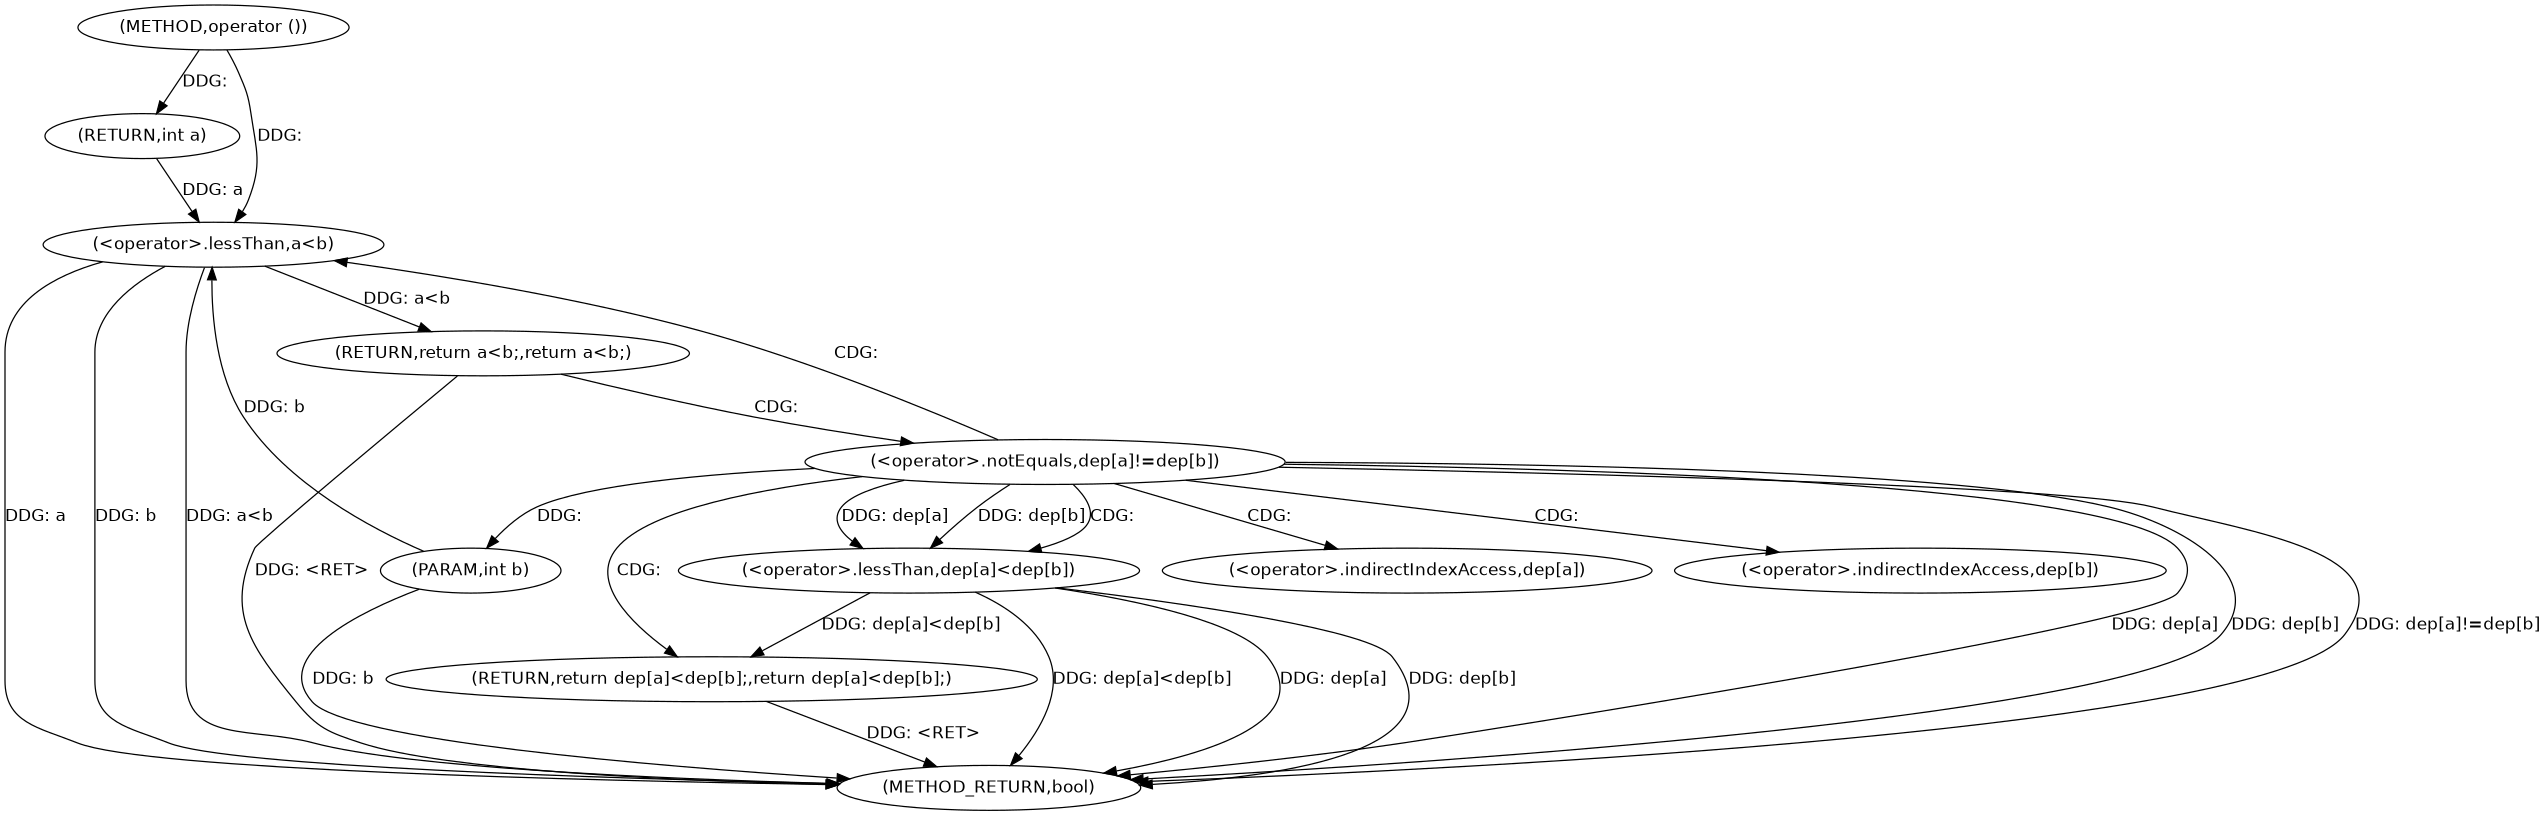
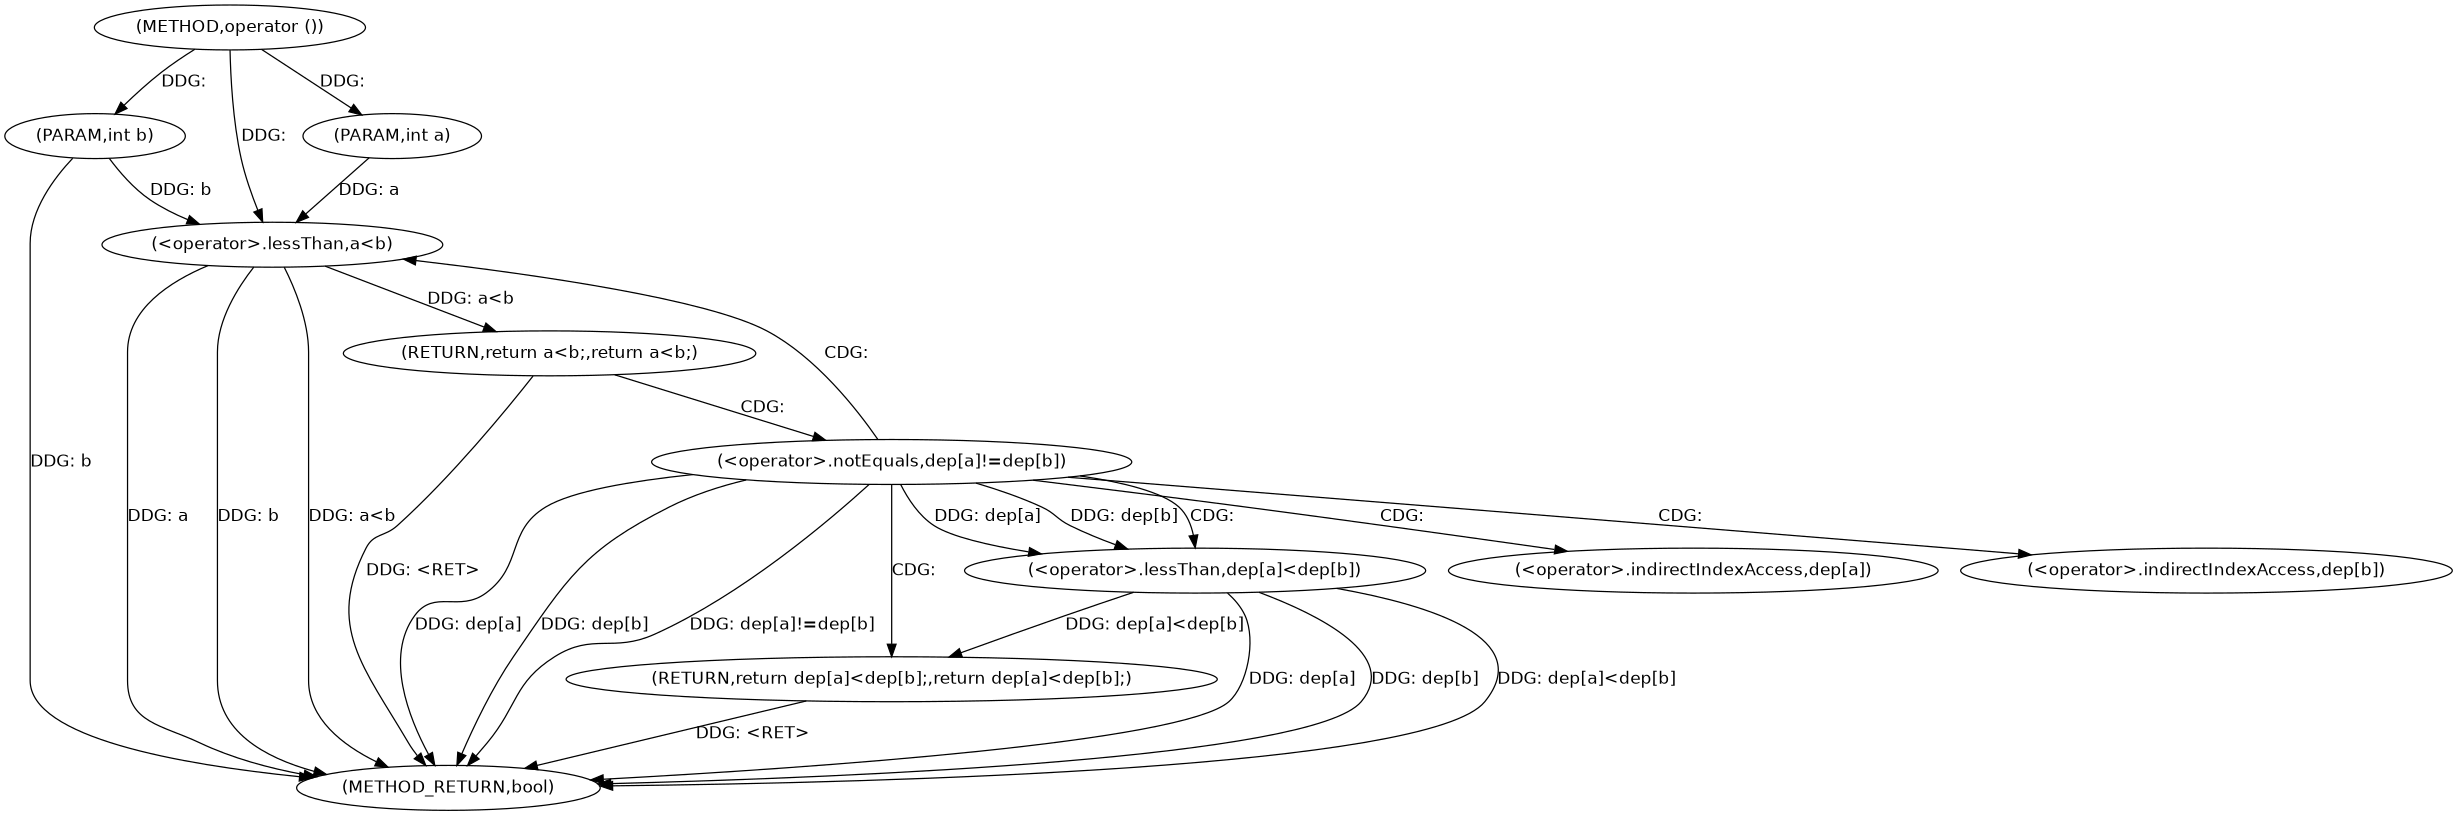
(142, 136) -> (392, 136)
(648, 482) -> (158, 75)
